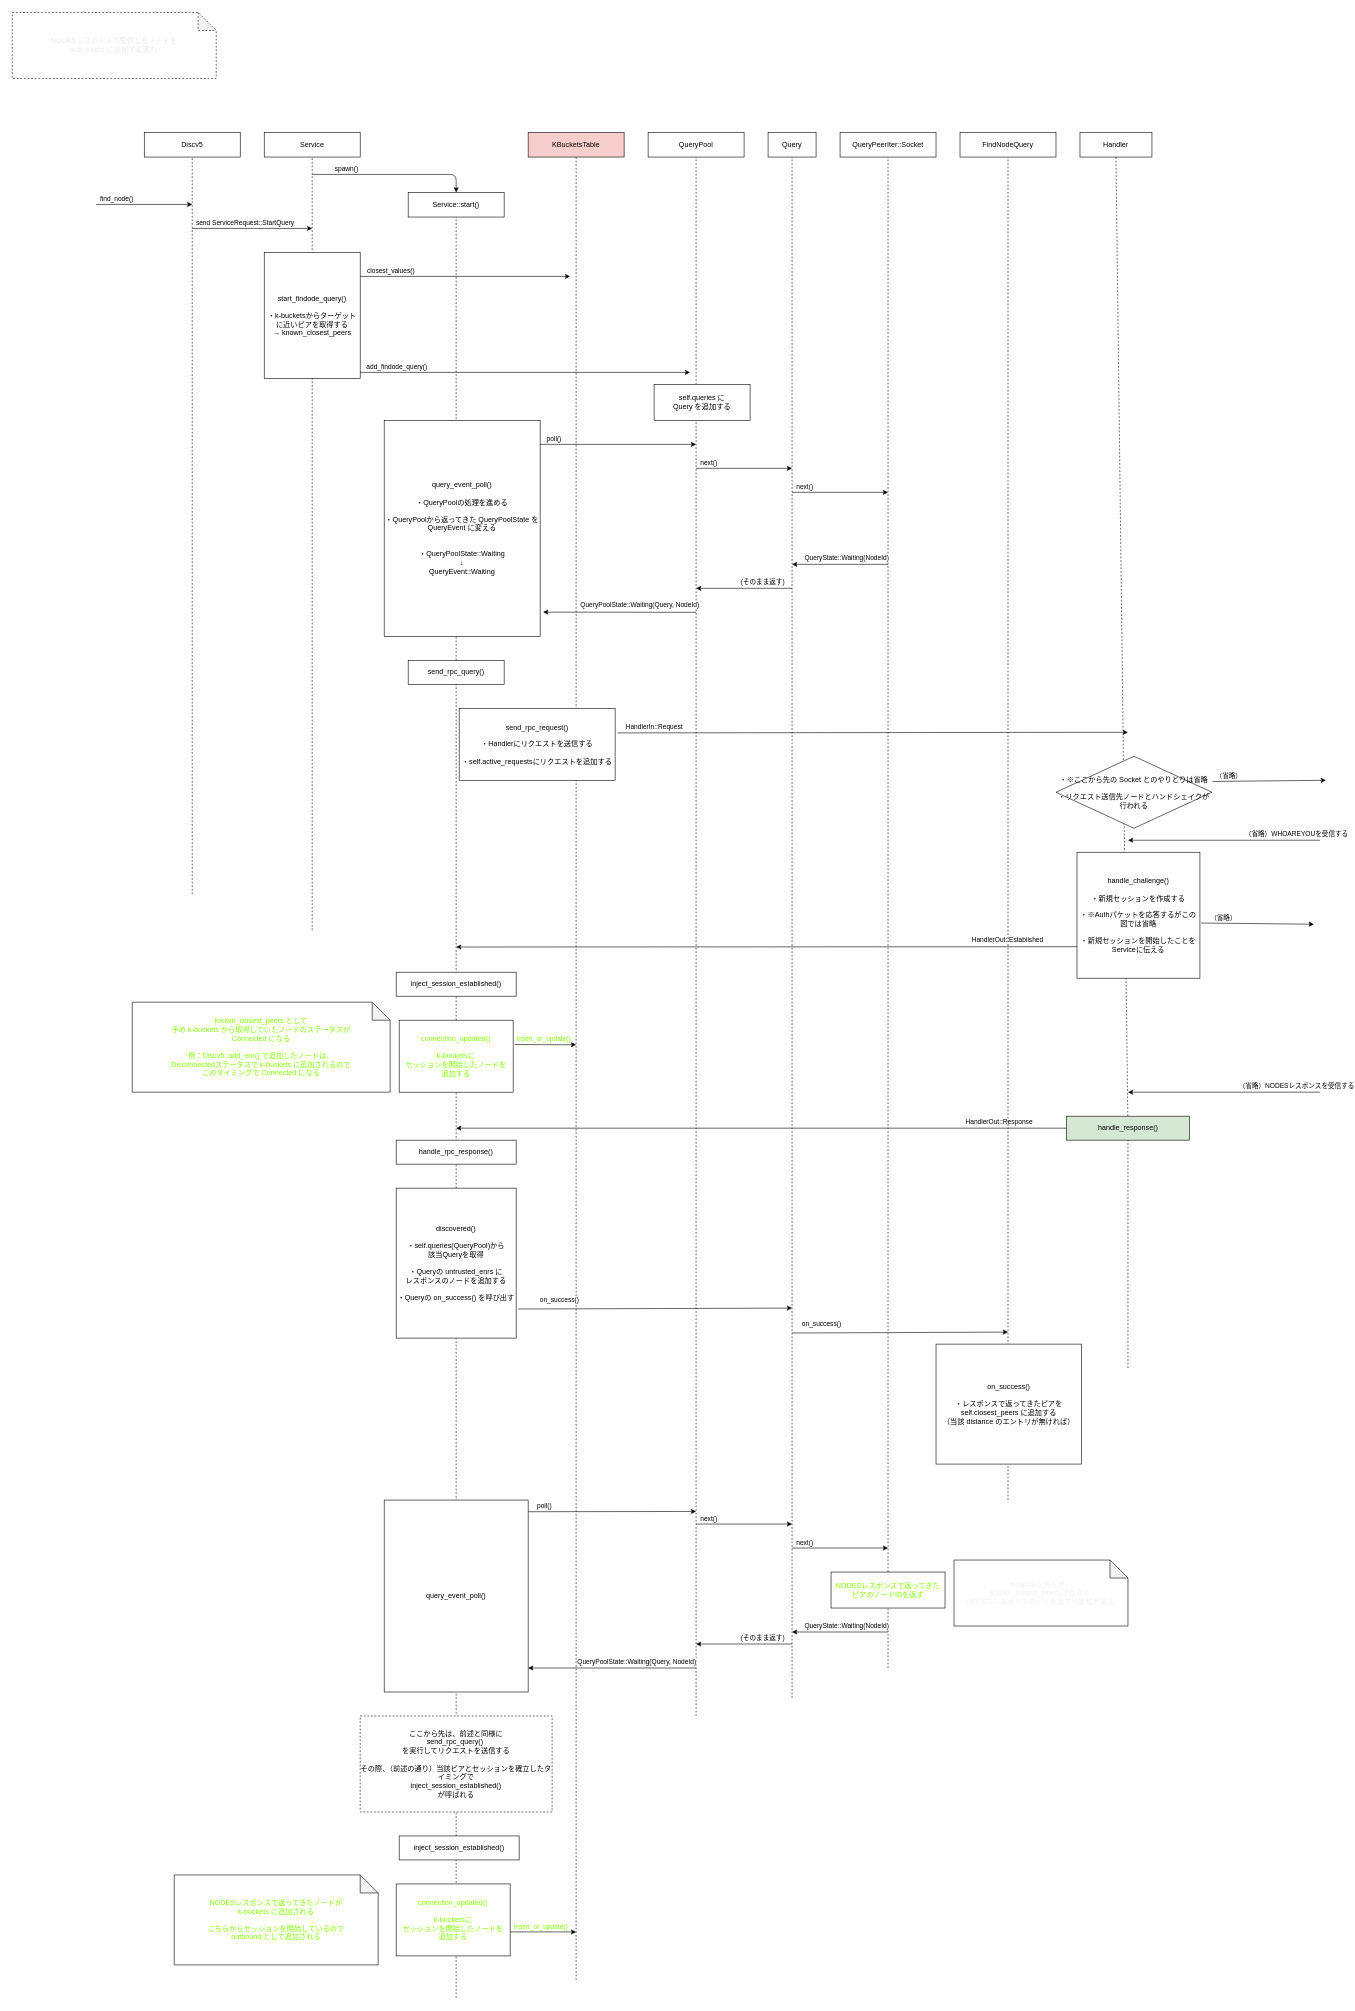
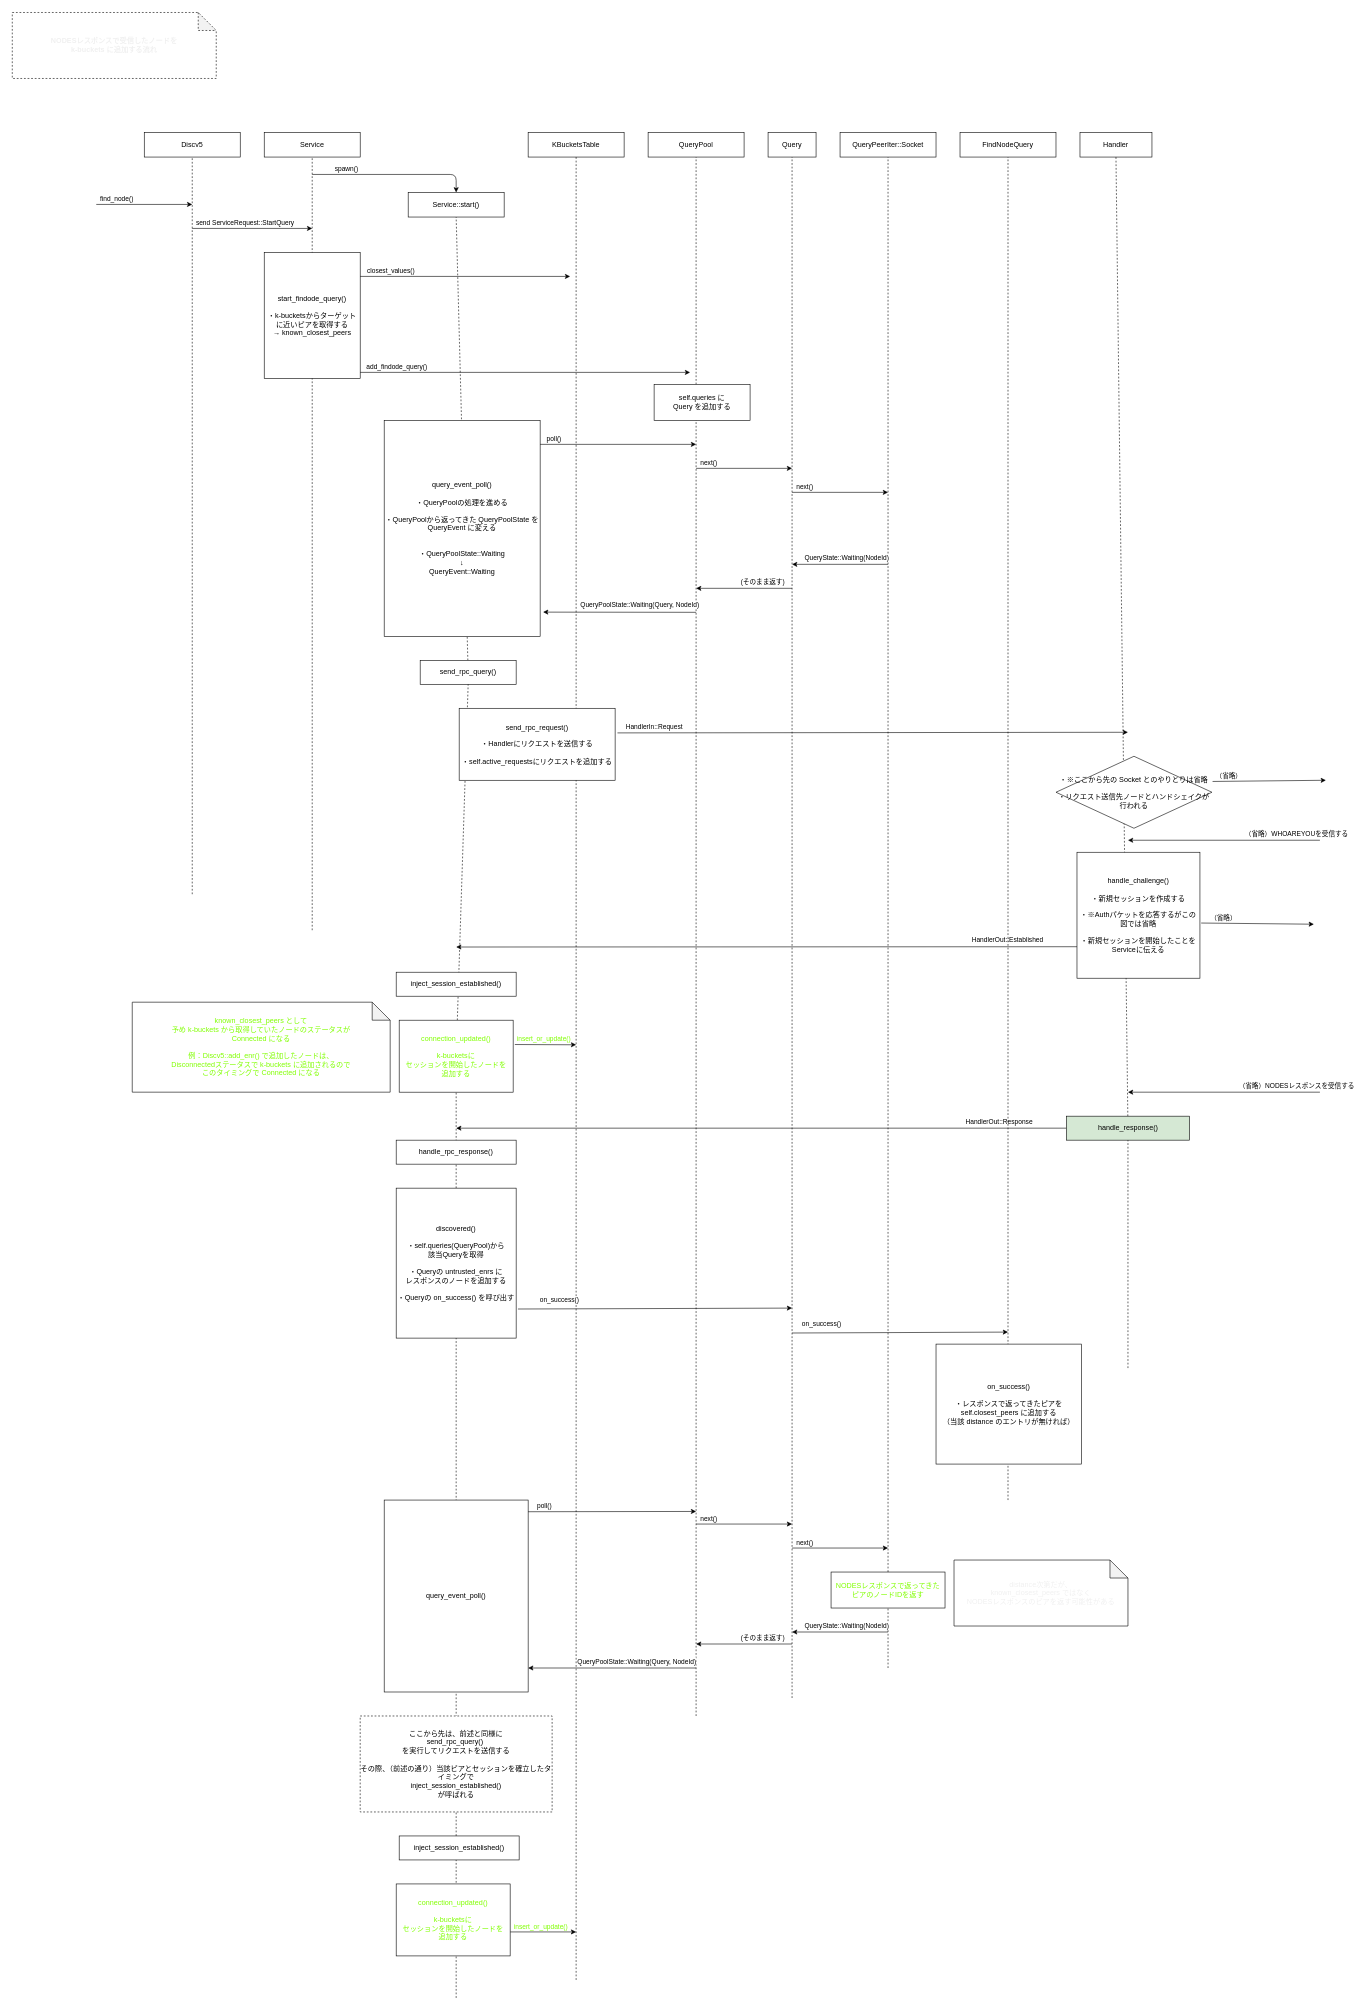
(576, 145) -> (576, 145)
(456, 672) -> (468, 672)
(276, 1920) -> none
